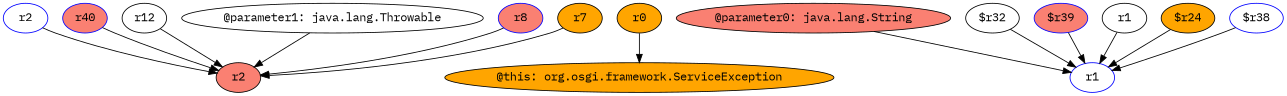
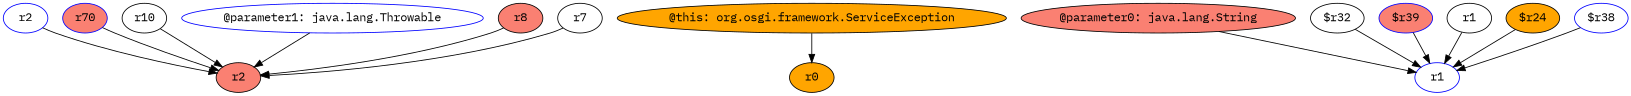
(85, 18) -> (85, 18)
(144, 18) -> (144, 18)
(332, 18) -> (332, 18)
(521, 18) -> (521, 18)
(580, 18) -> (580, 18)
(639, 44) -> (812, 44)
